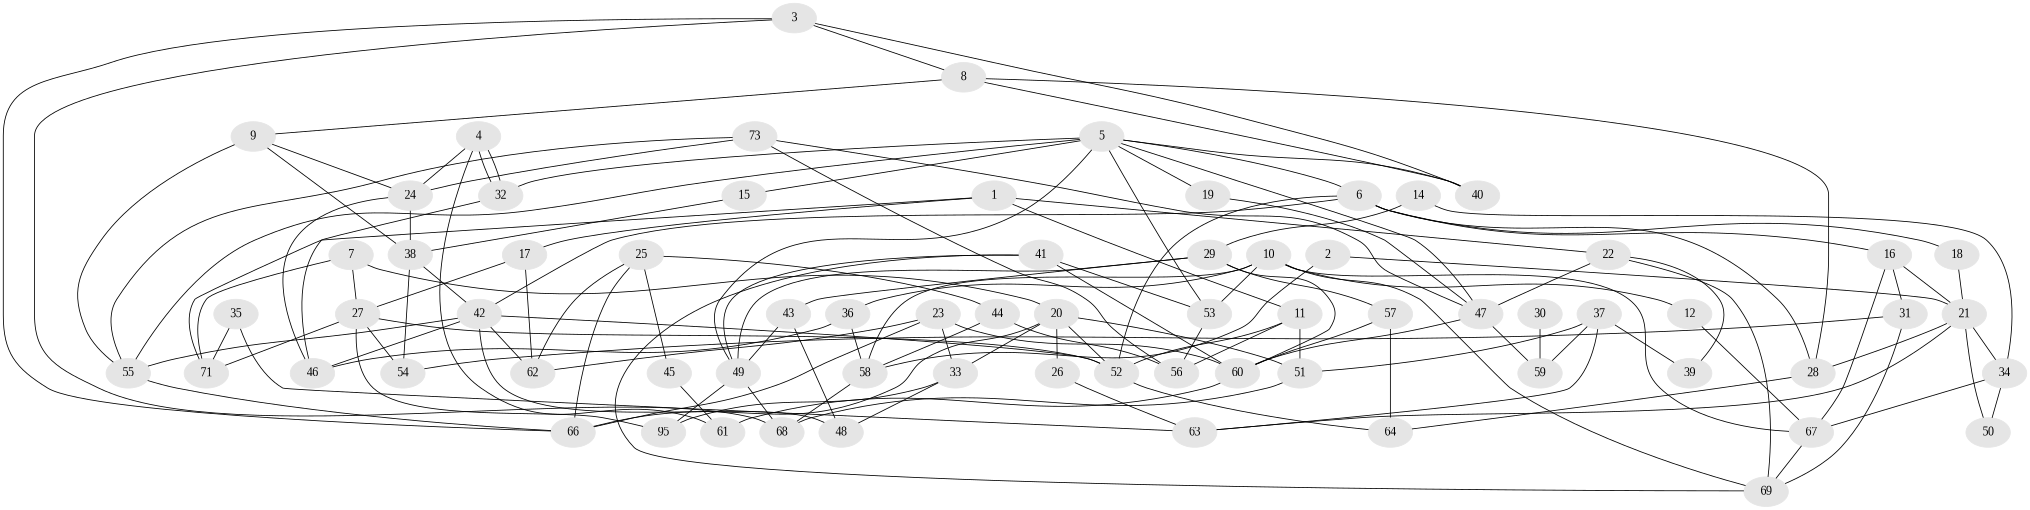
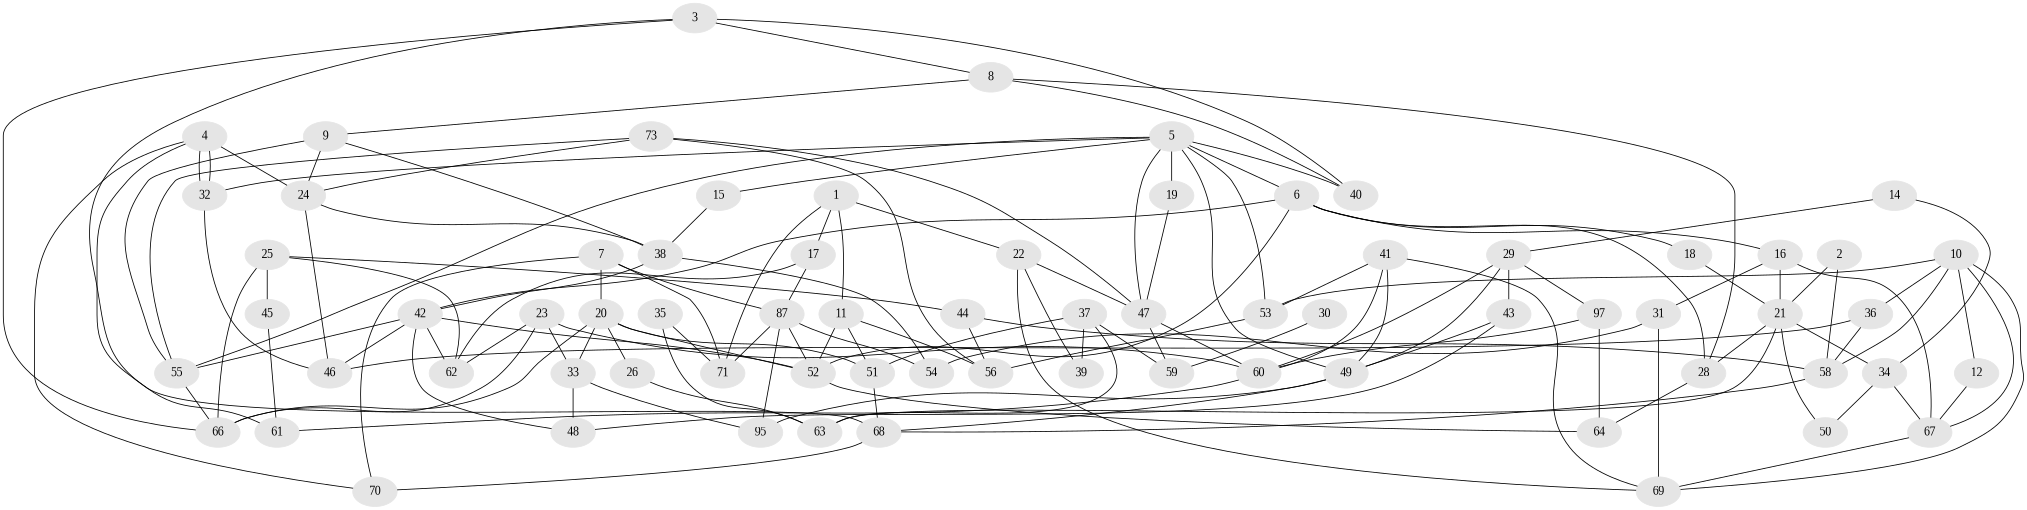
(358, 314) -> (782, 314)
(1390, 314) -> (1599, 314)
none -> (375, 492)
